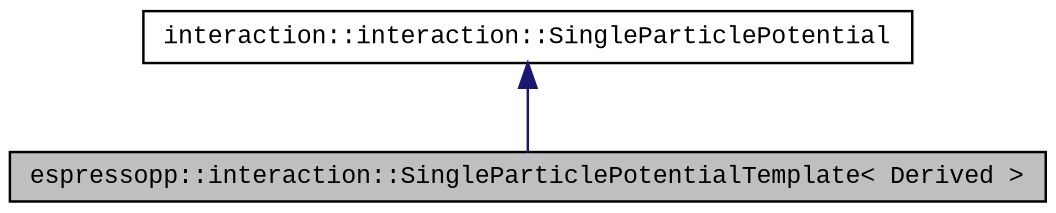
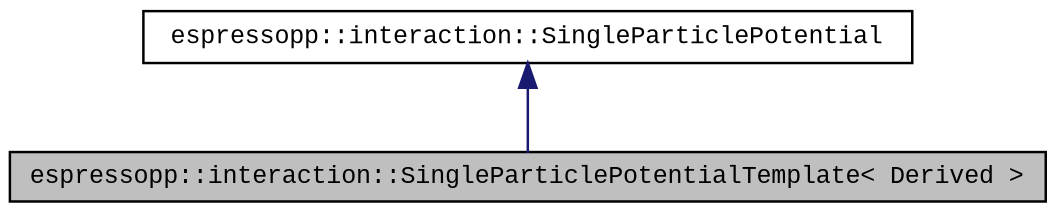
(528, 37) -> (528, 37)
